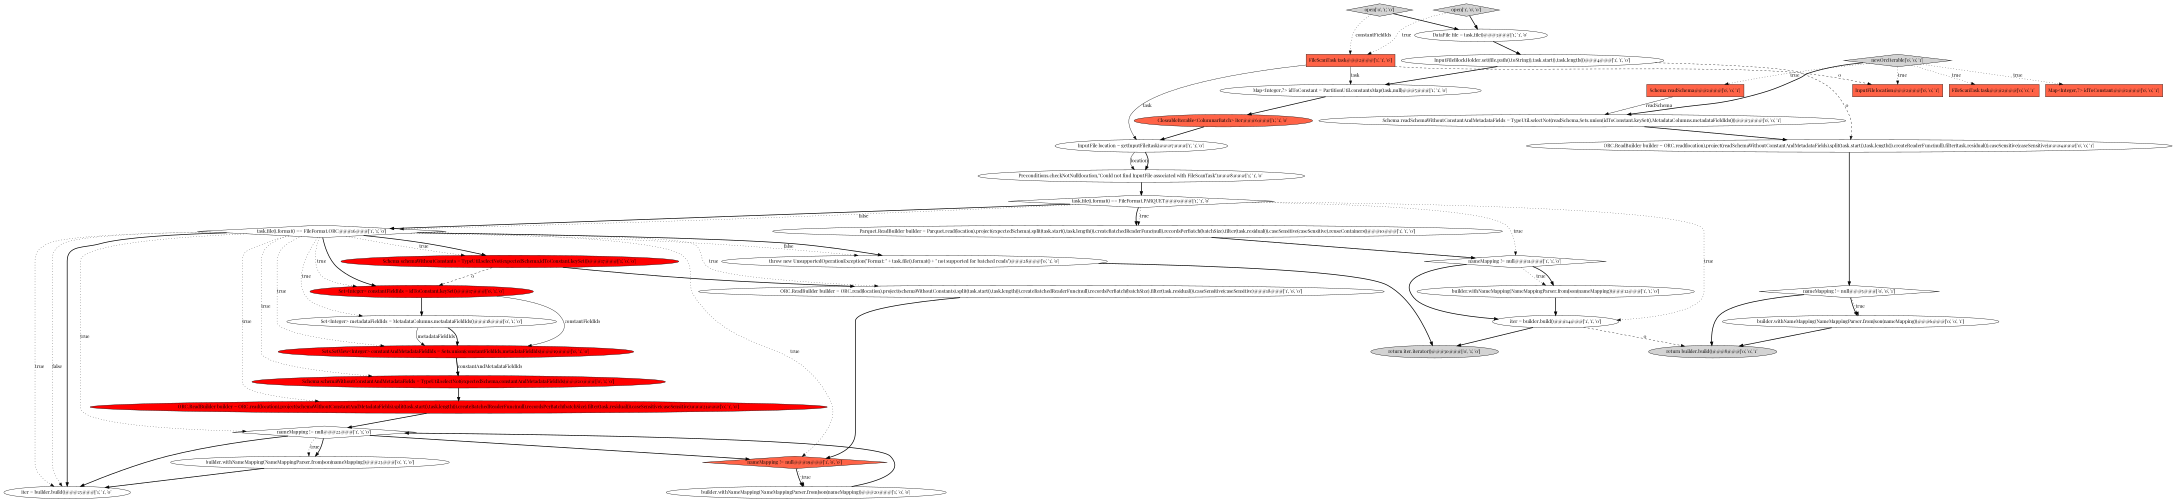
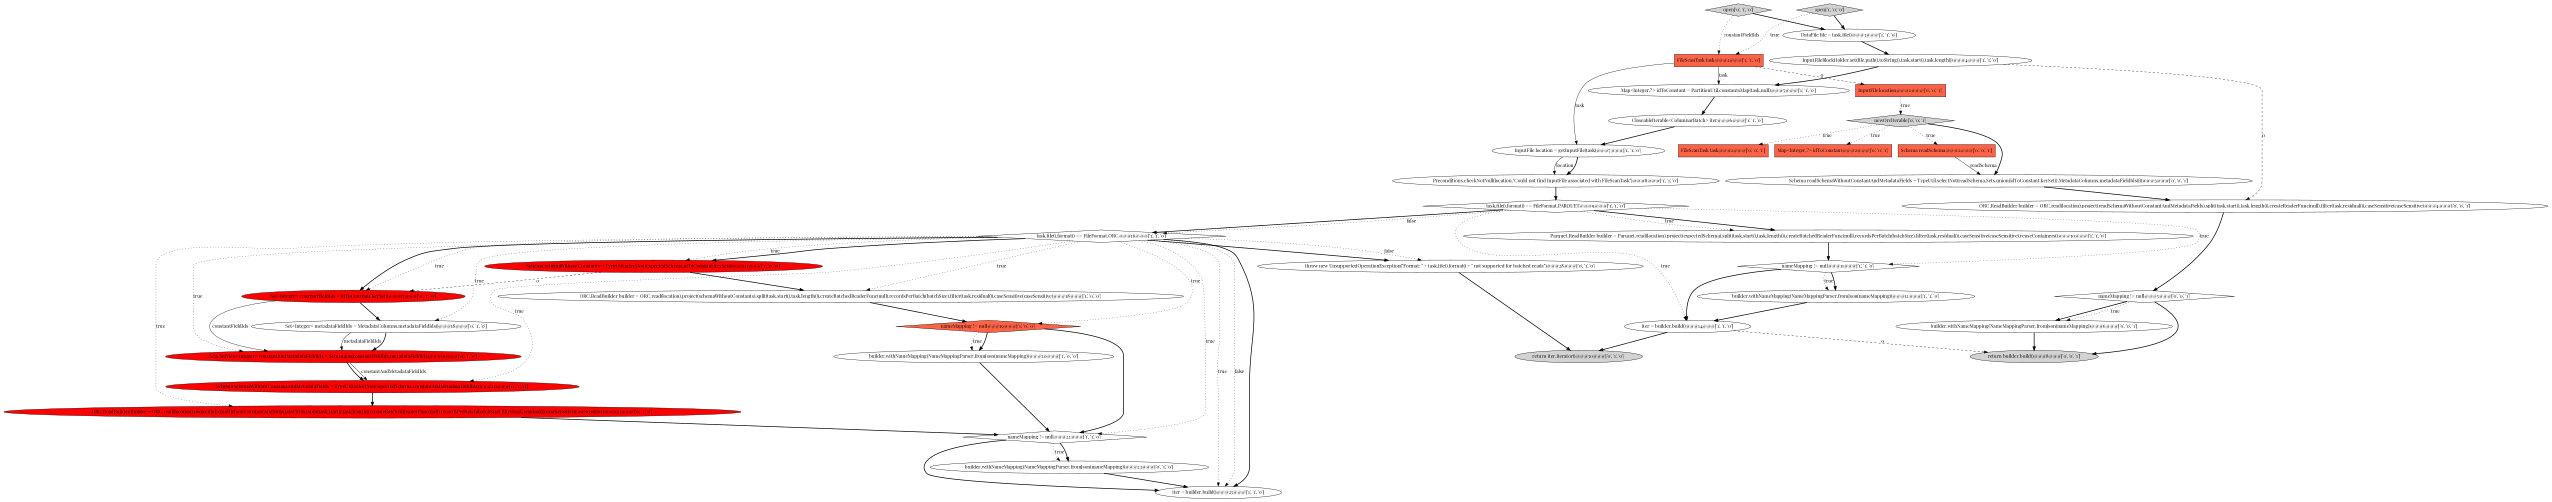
(1898, 74) -> (1901, 104)
(1223, 121) -> (1698, 121)
(558, 447) -> (1124, 363)
